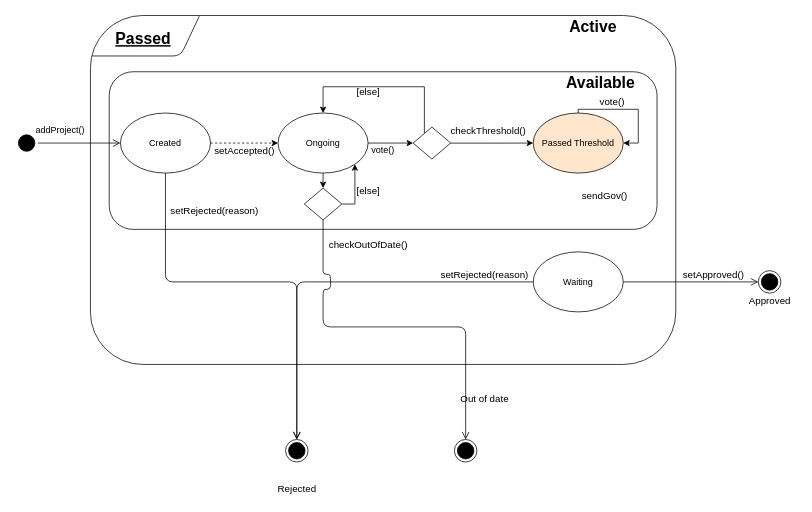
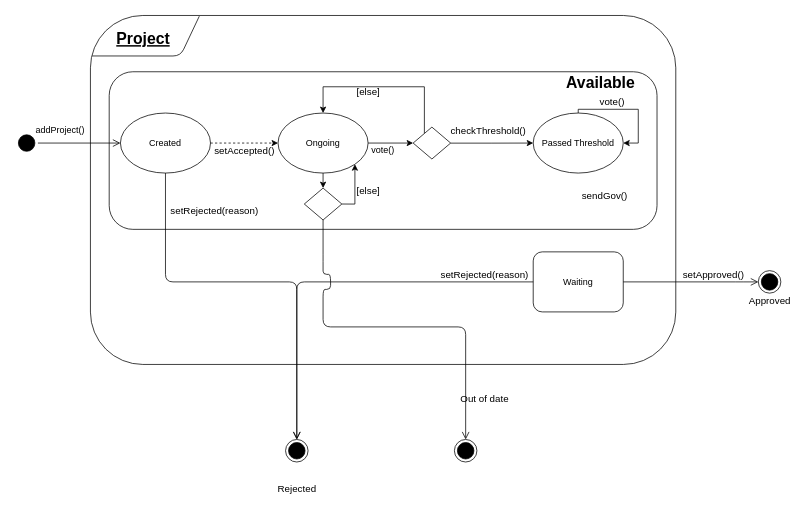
(593, 25) -> none
(143, 38) -> (143, 38)
(578, 143) -> (578, 143)
(368, 244) -> none
(578, 282) -> (578, 282)
